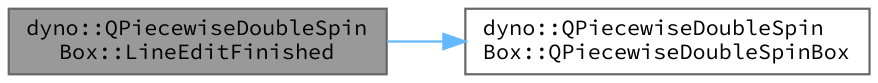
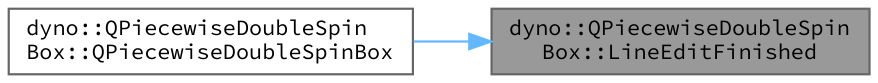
(415, 42) -> (441, 42)
